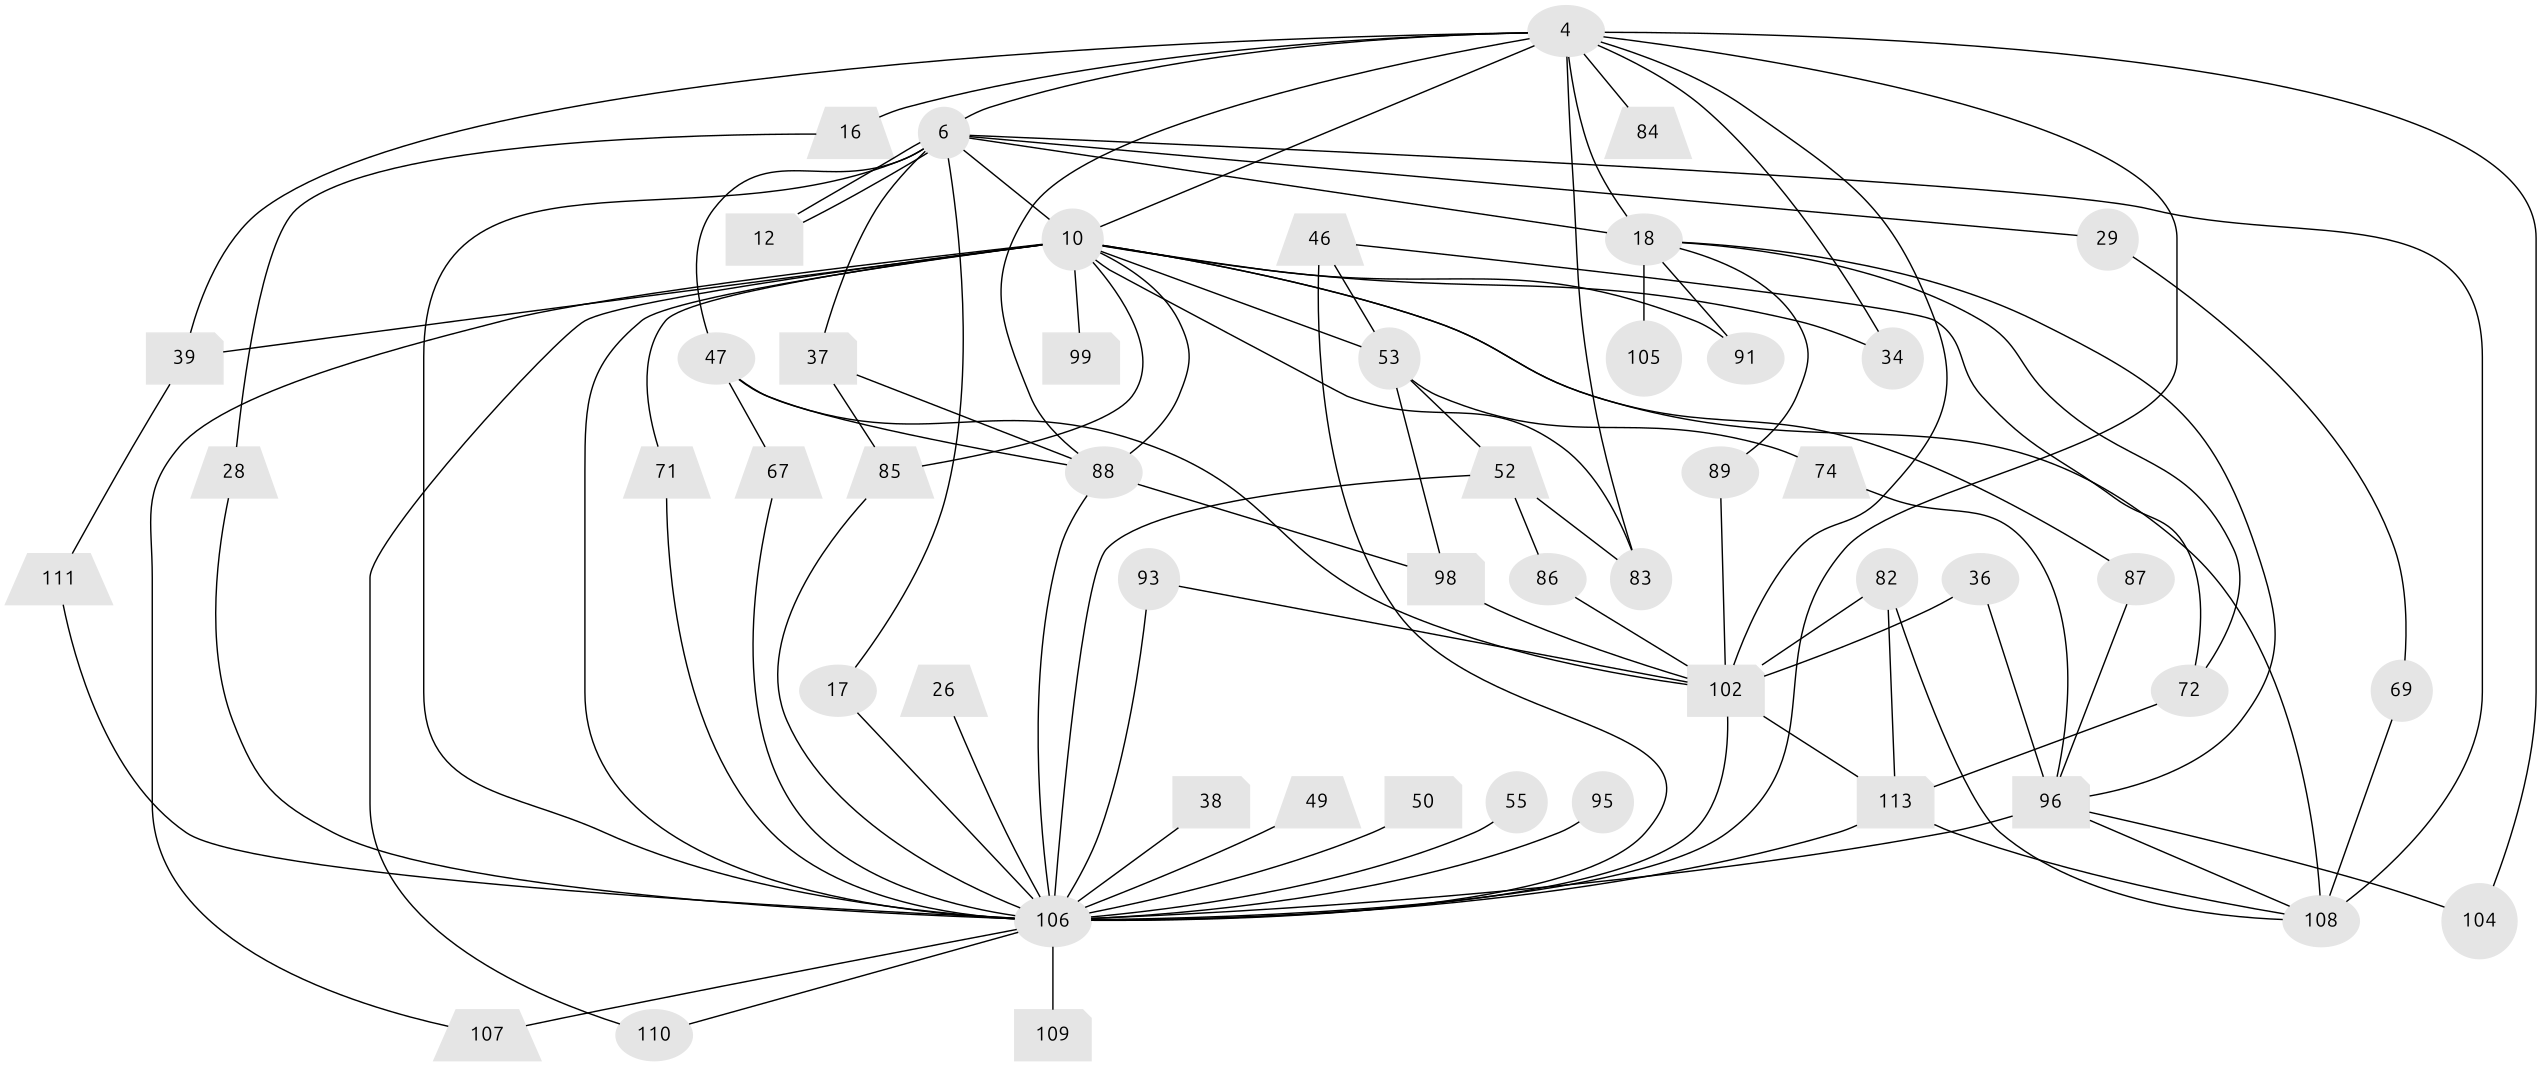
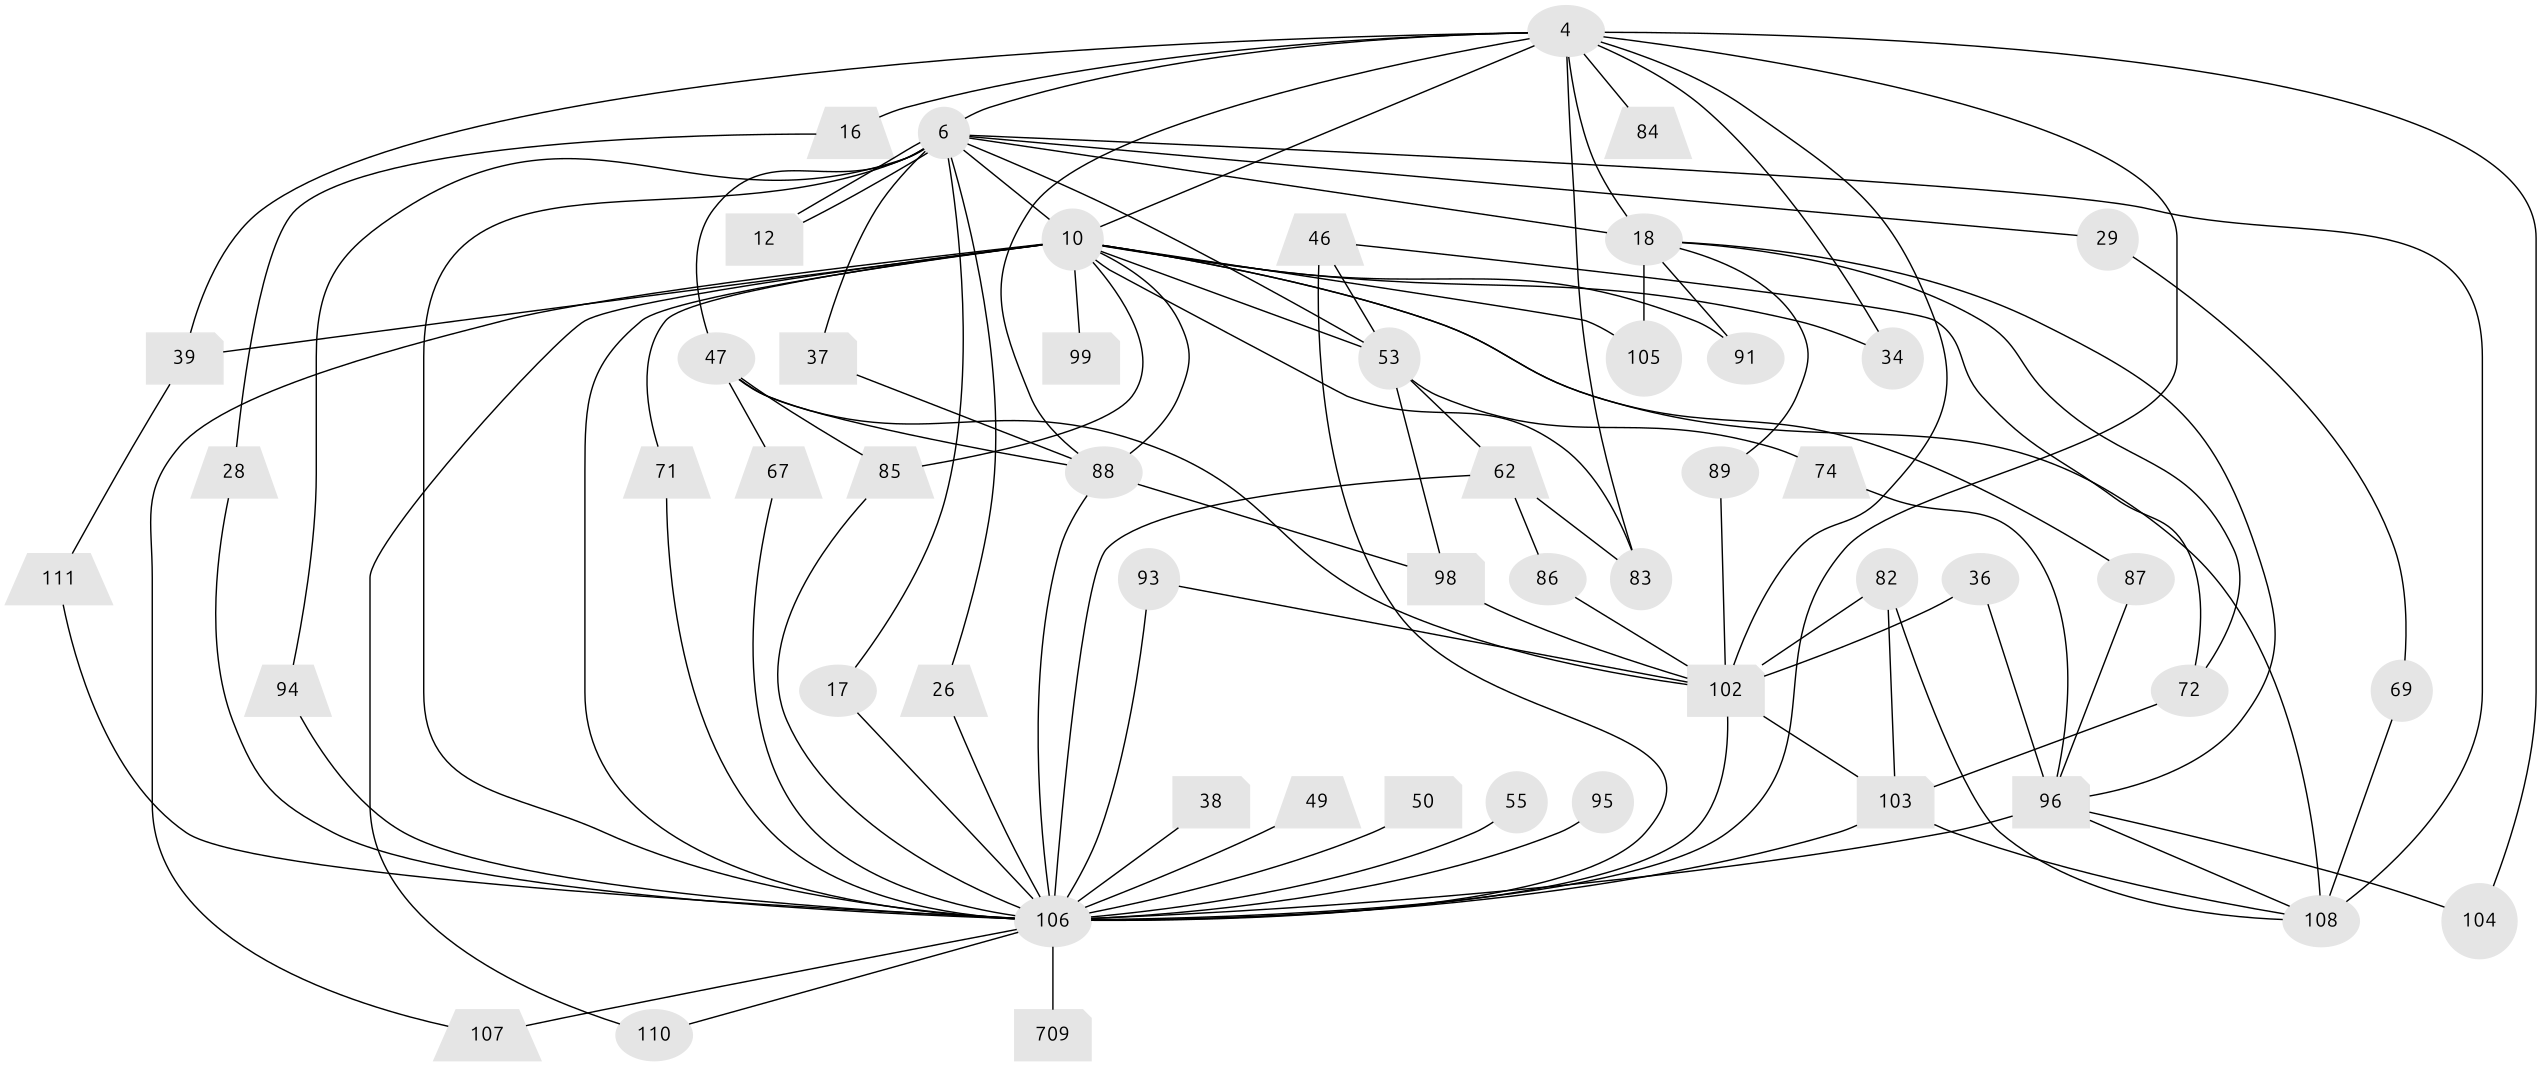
none -> (1169, 236)
none -> (1398, 290)
(850, 409) -> (801, 418)
none -> (995, 412)
(1505, 473) -> (1505, 473)
none -> (288, 691)
(1896, 802) -> (1896, 802)
(1053, 1035) -> (1053, 1035)
